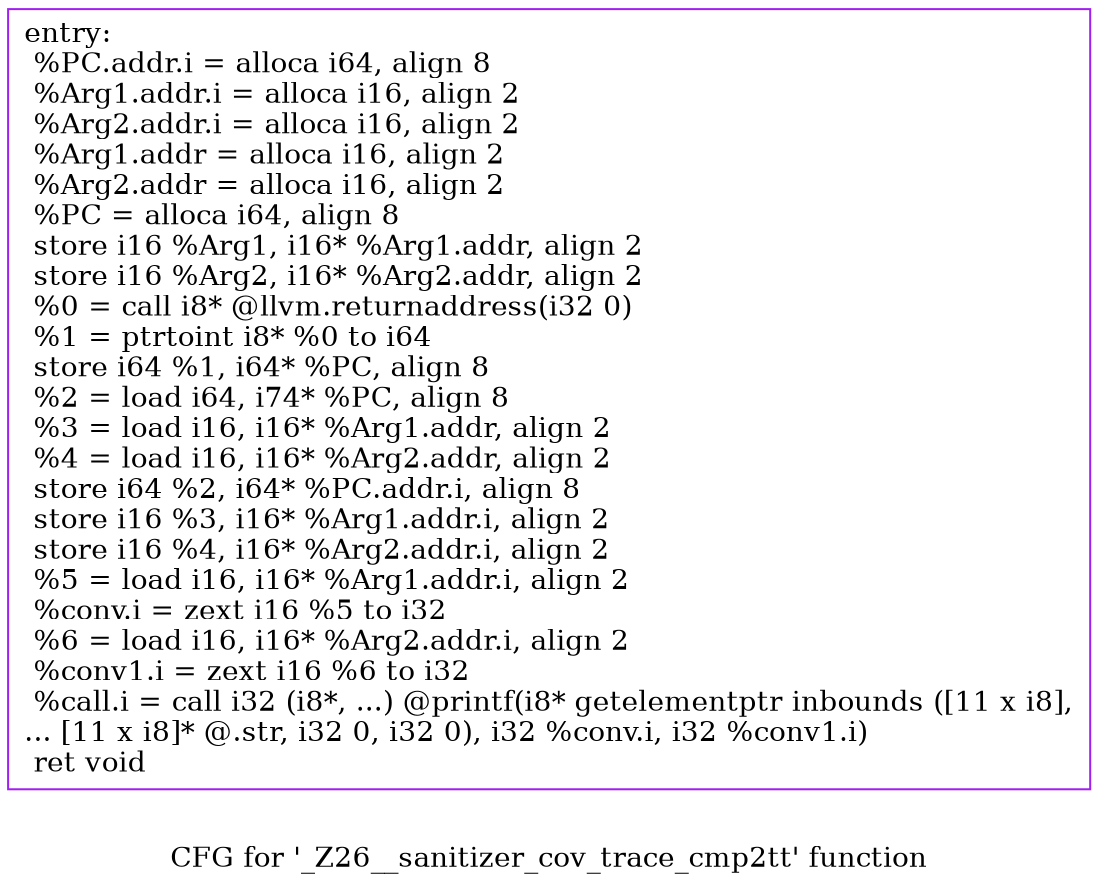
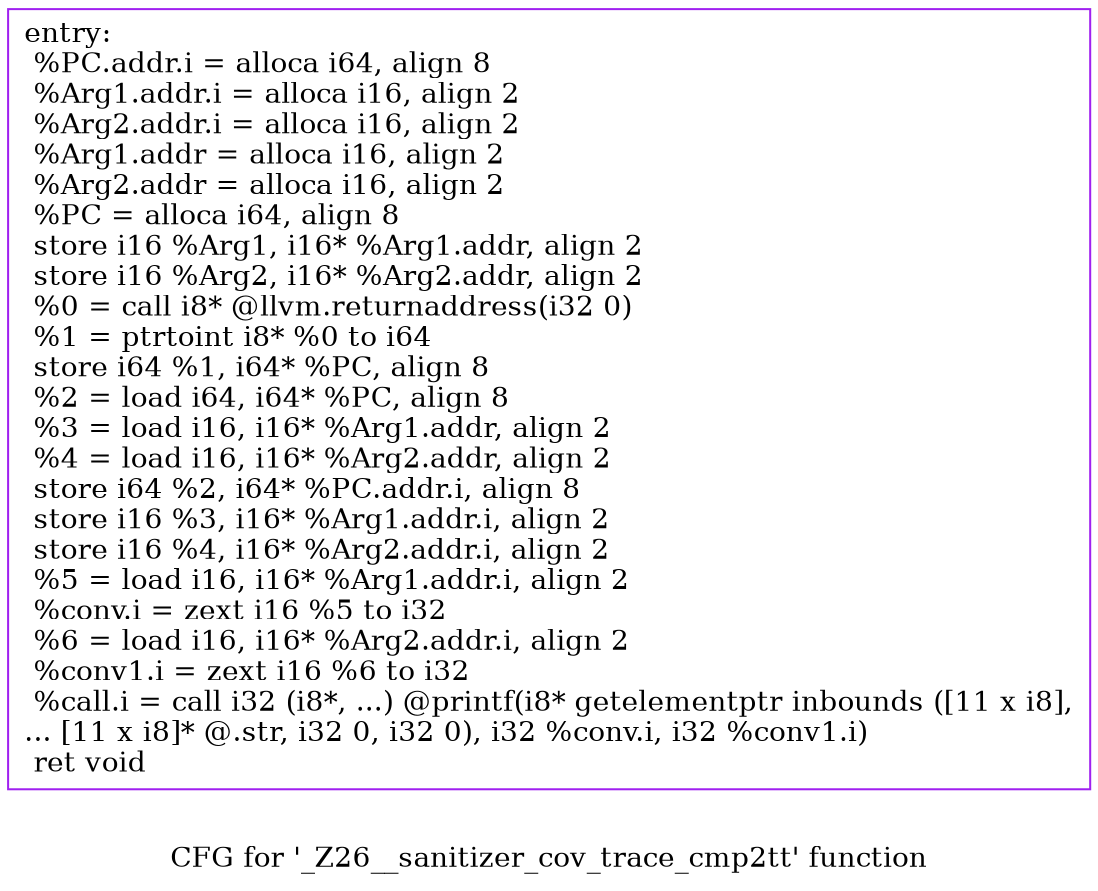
(267, 398) -> (267, 398)
